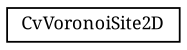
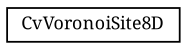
(93, 25) -> (93, 25)
